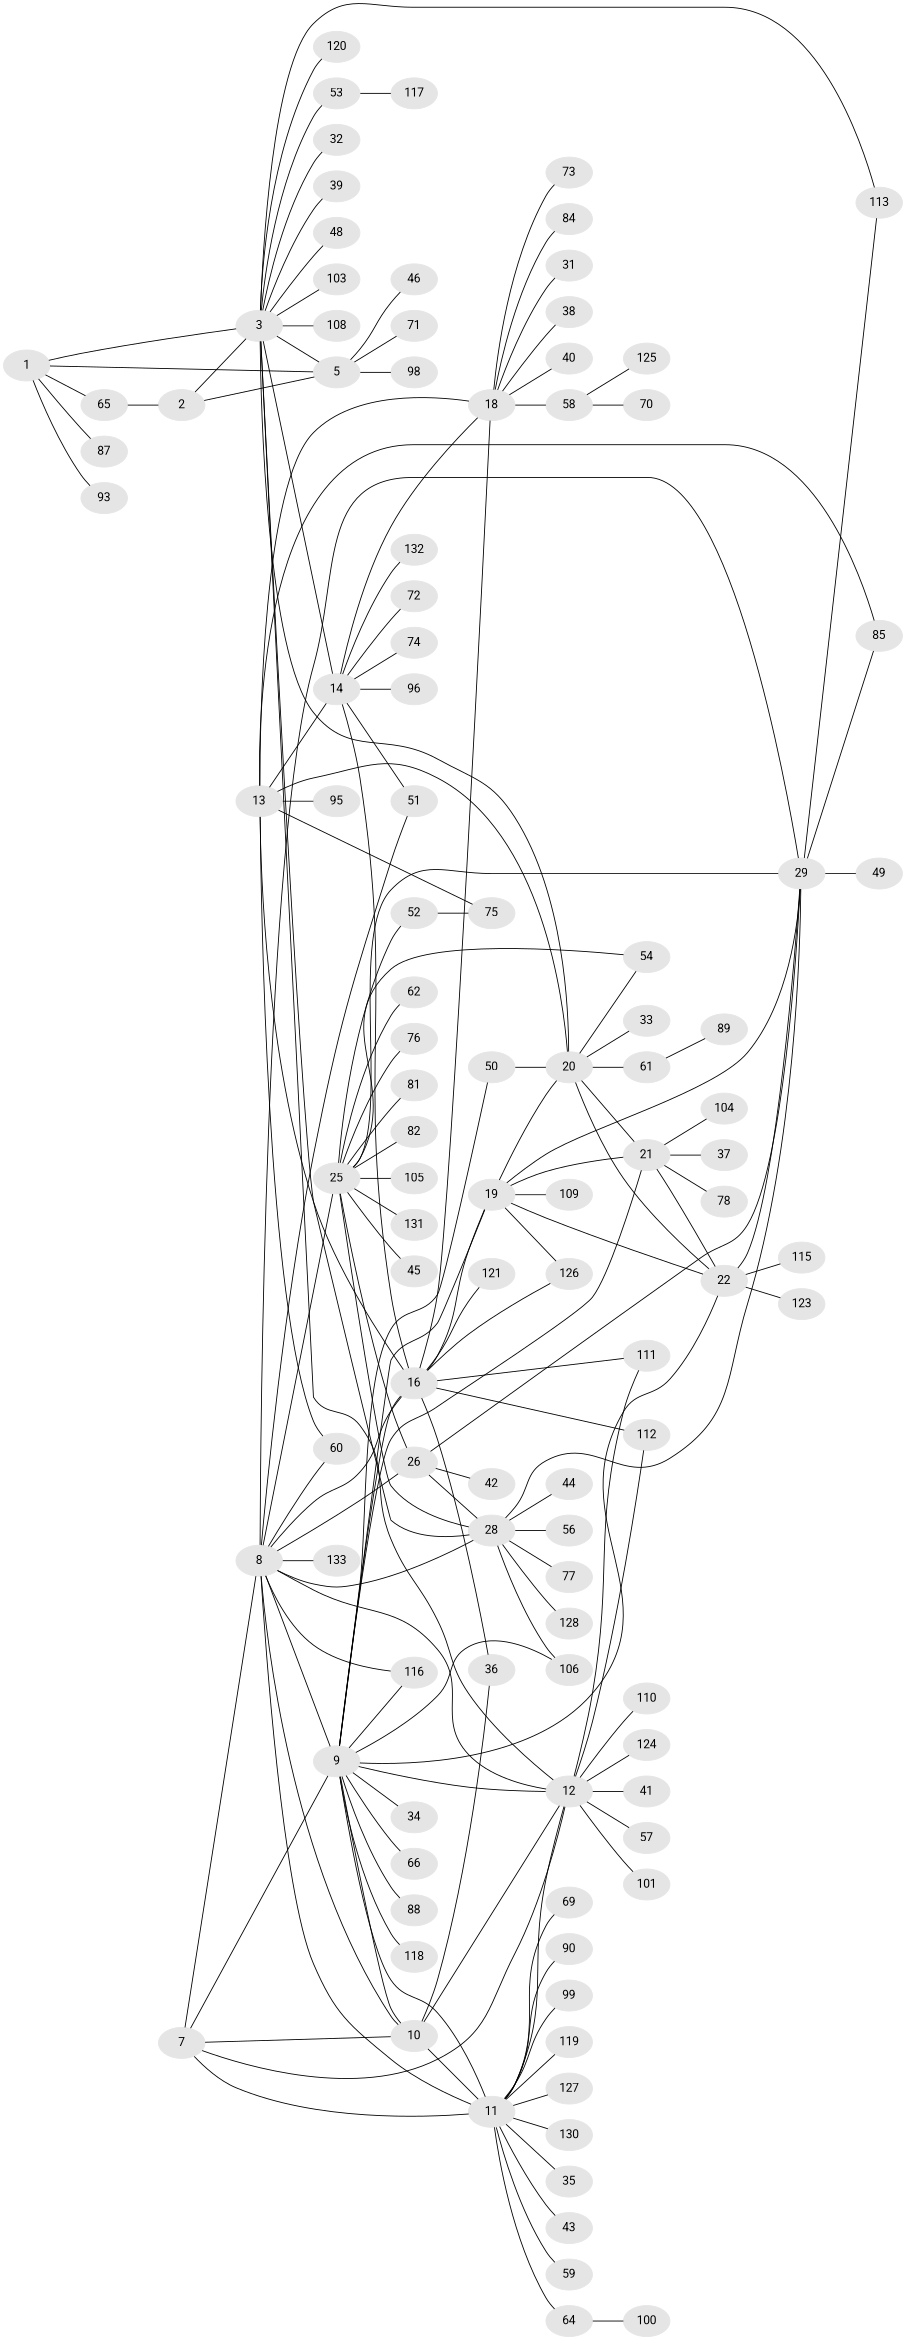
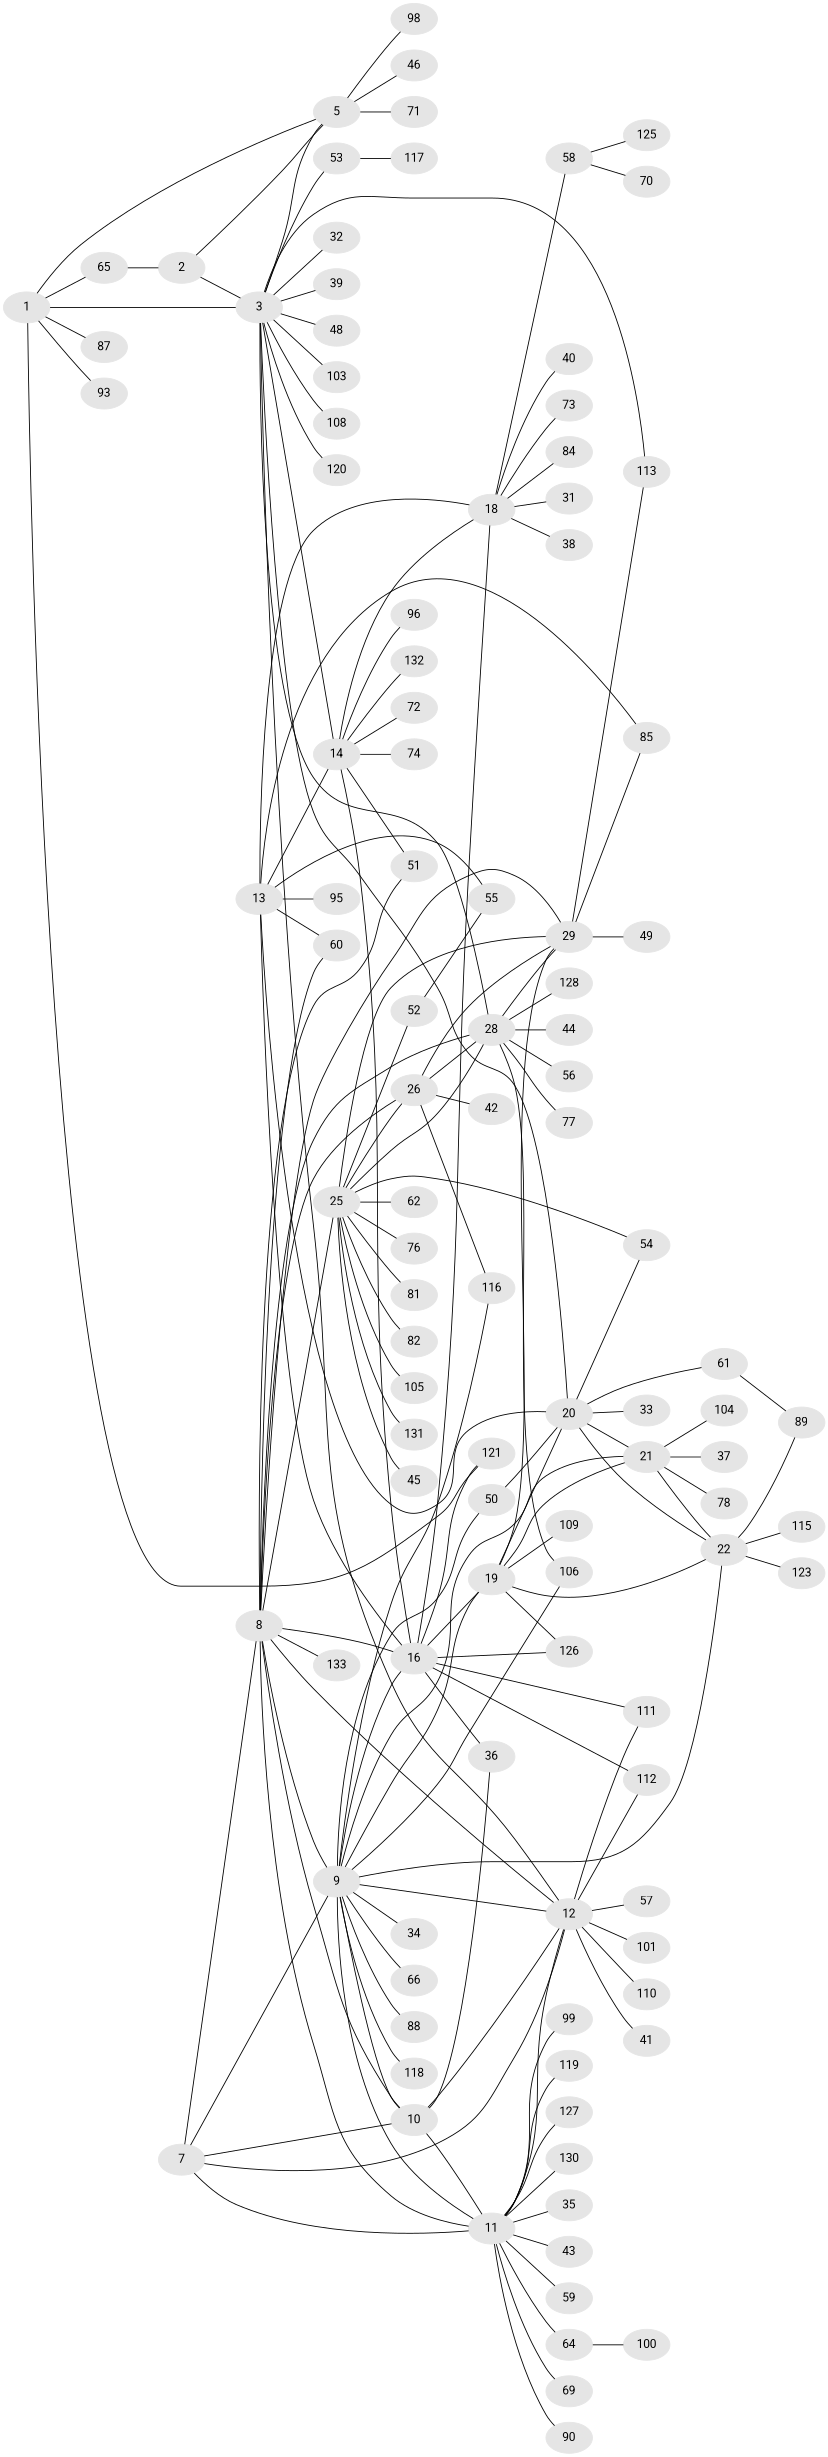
(492, 913) -> (492, 899)
(781, 1081) -> (770, 1490)
none -> (66, 1136)
(312, 1644) -> (446, 1172)
(647, 1745) -> none
